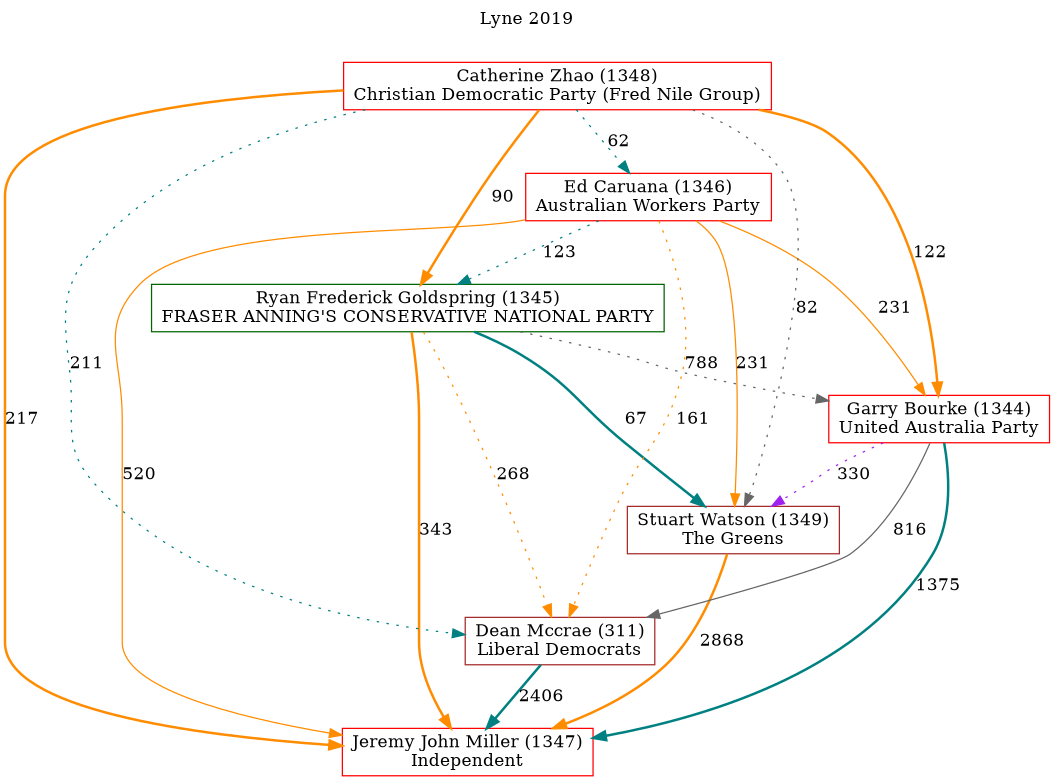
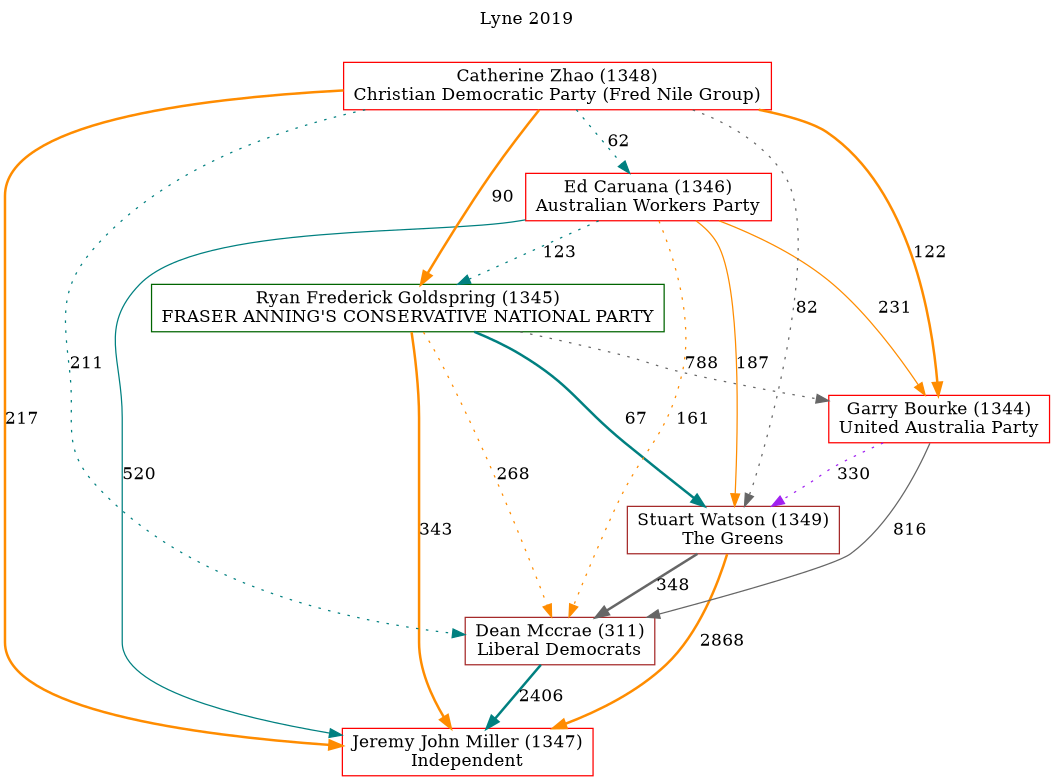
(753, 364) -> (753, 364)
(119, 380) -> (119, 380)
none -> (652, 582)
(838, 650) -> none
